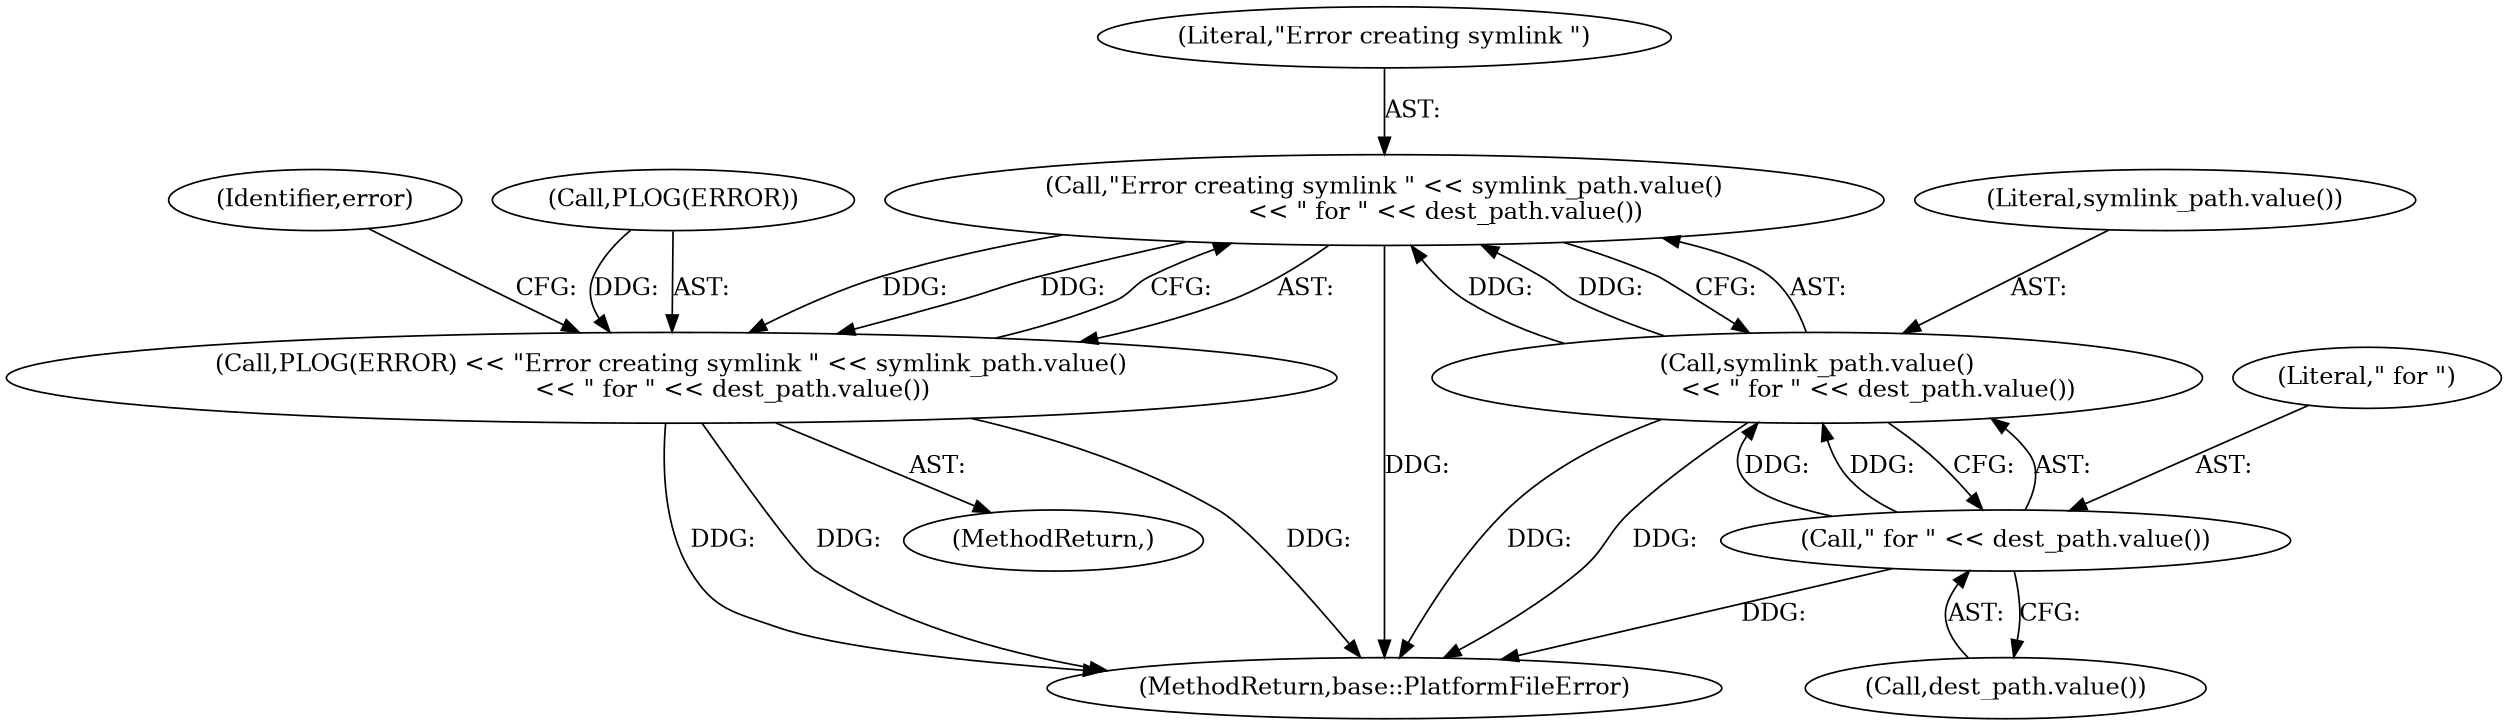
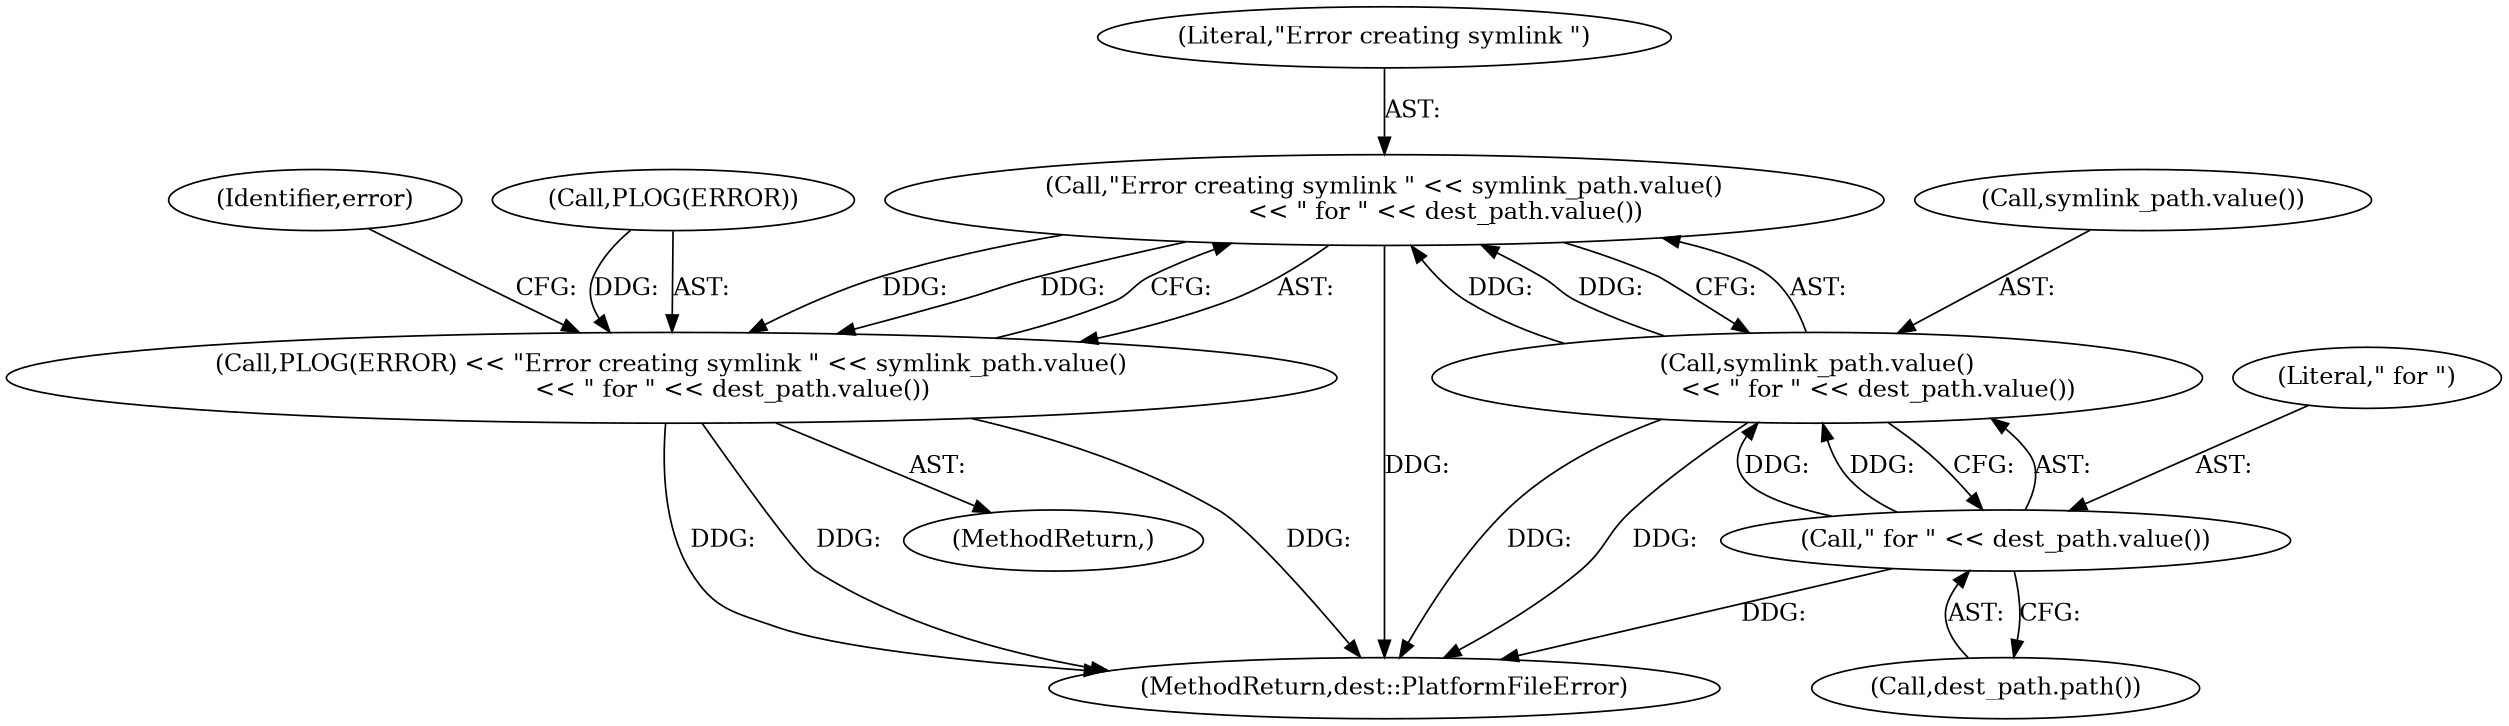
(2165, 200) -> (2143, 200)
(1384, 688) -> (1384, 688)
(2006, 688) -> (2006, 688)
